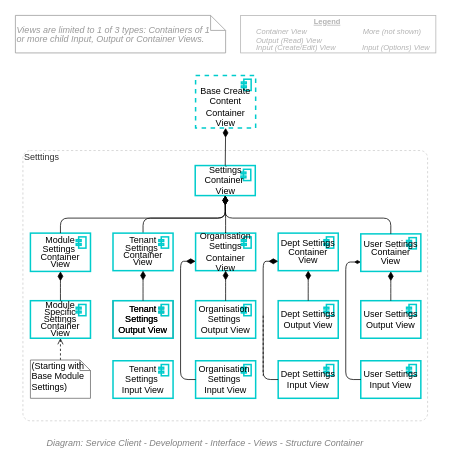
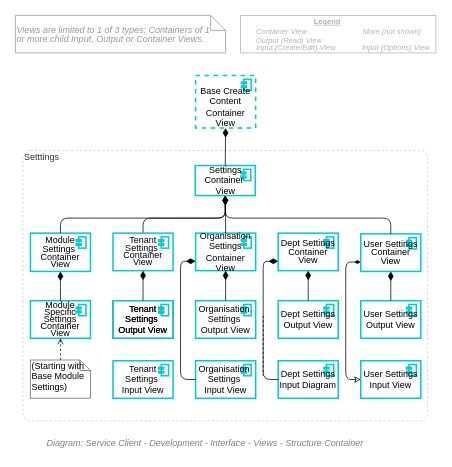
(308, 379) -> (308, 379)
(353, 379) -> (349, 379)
